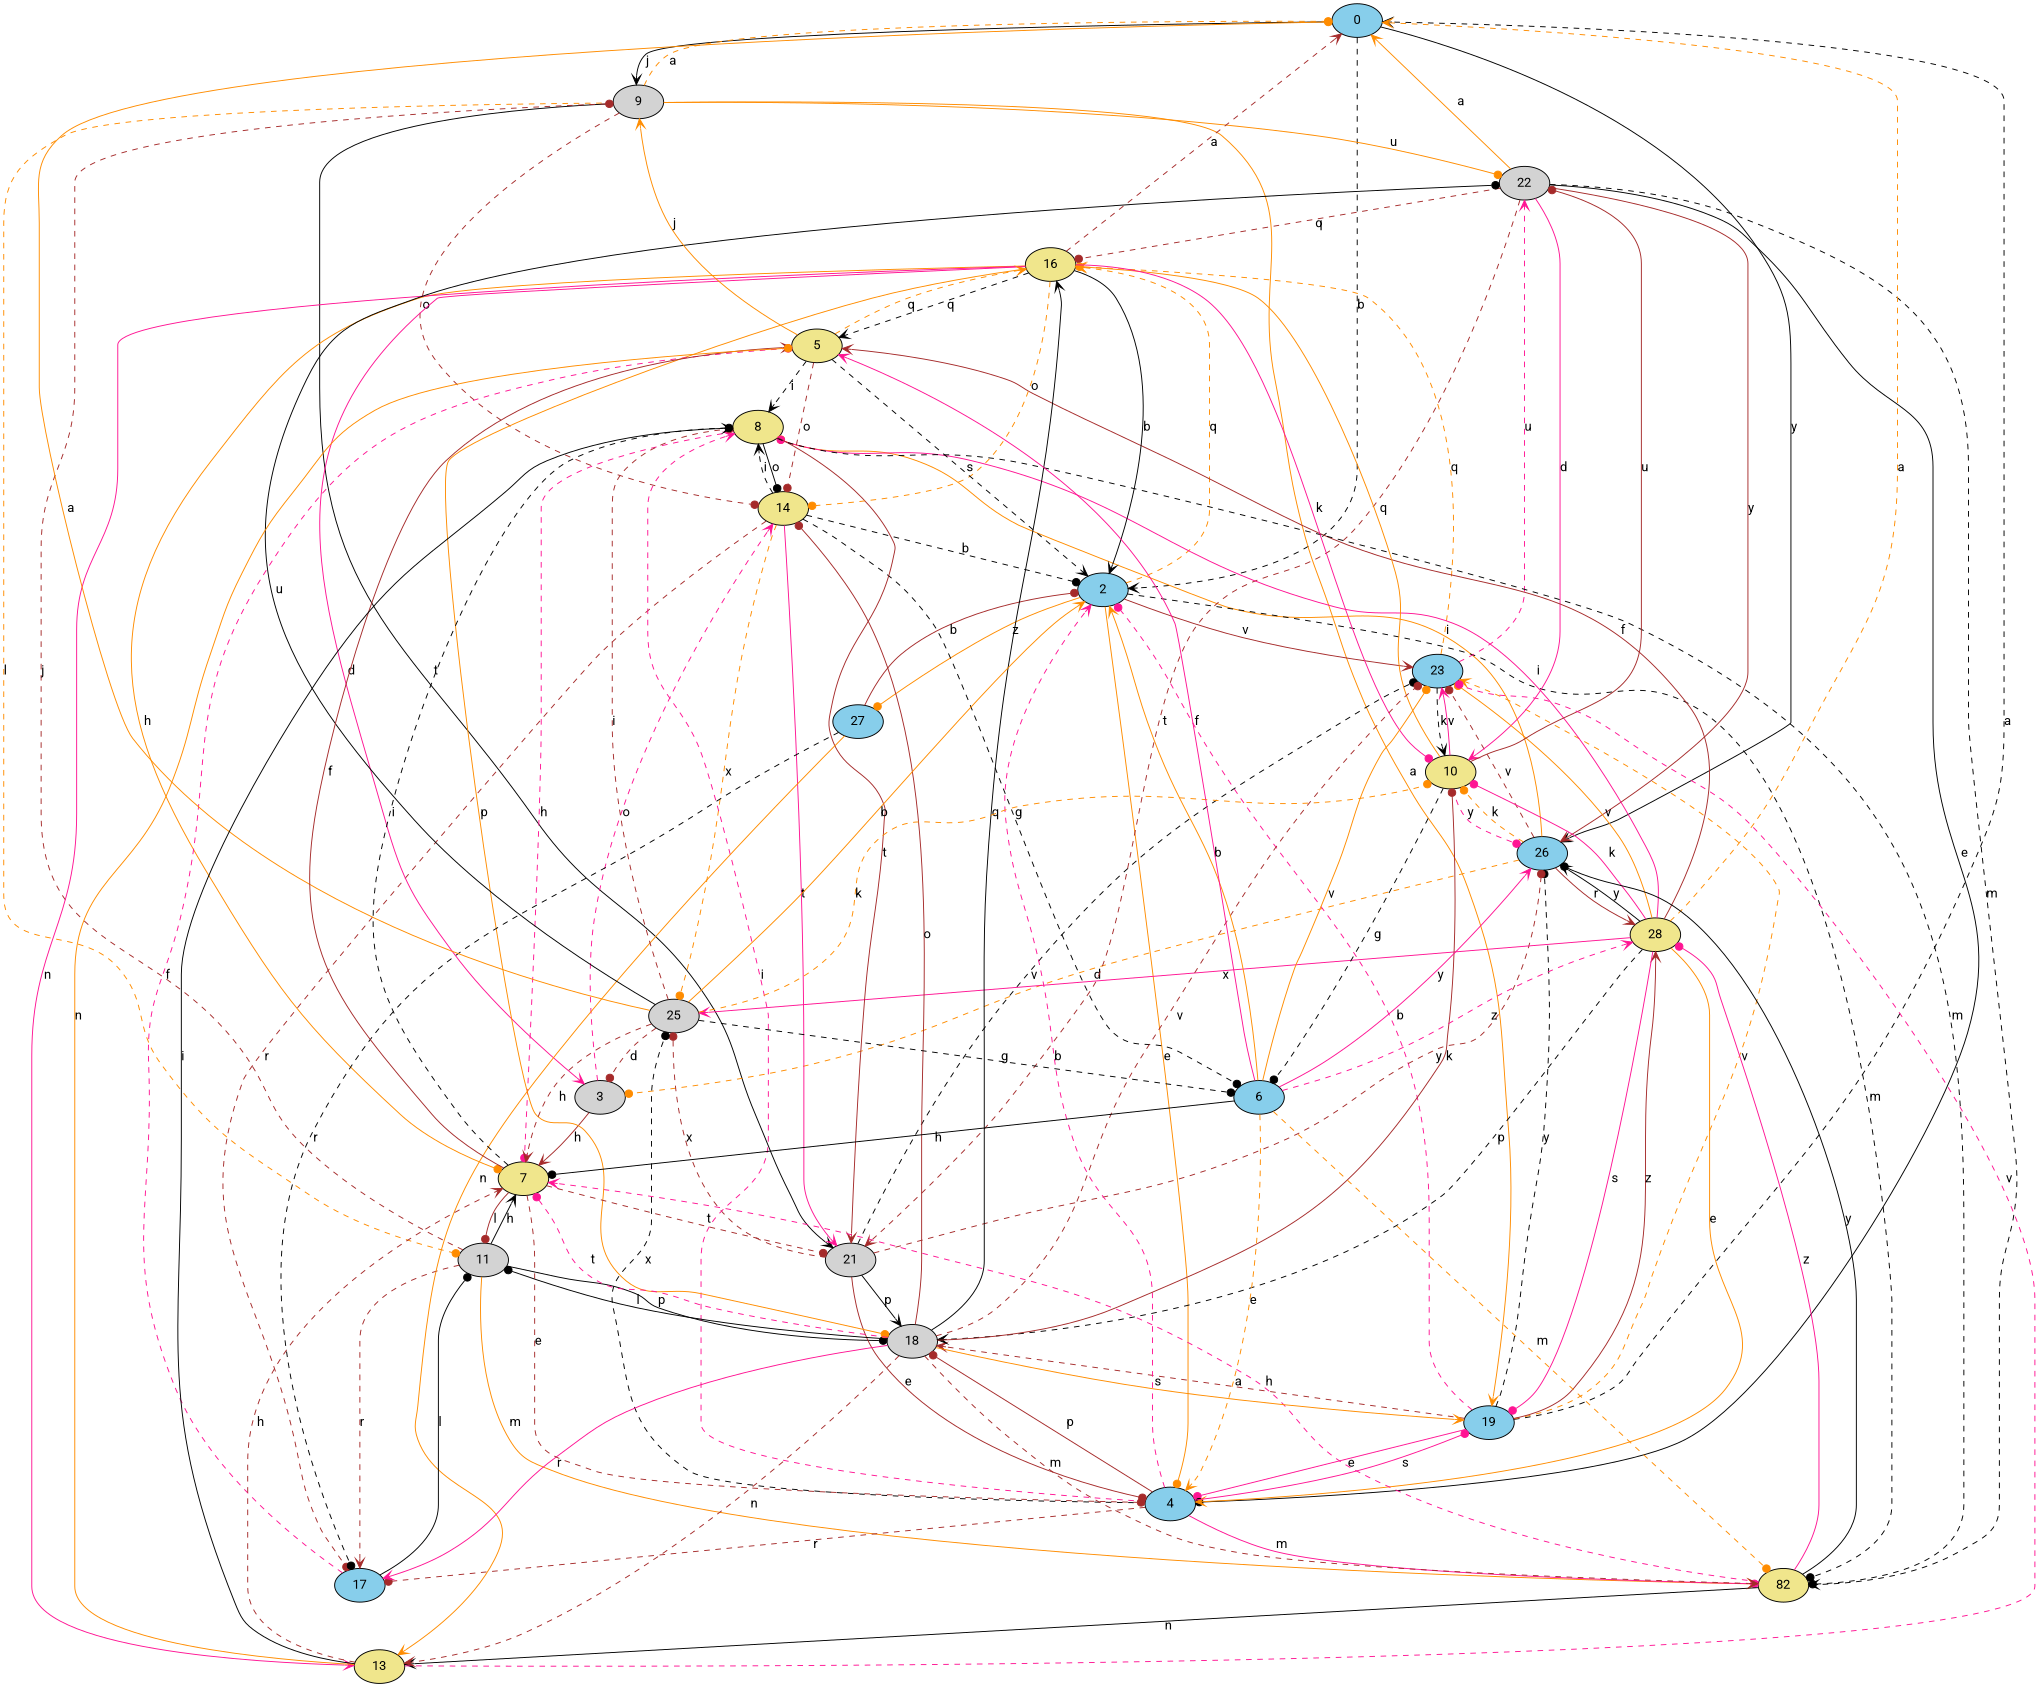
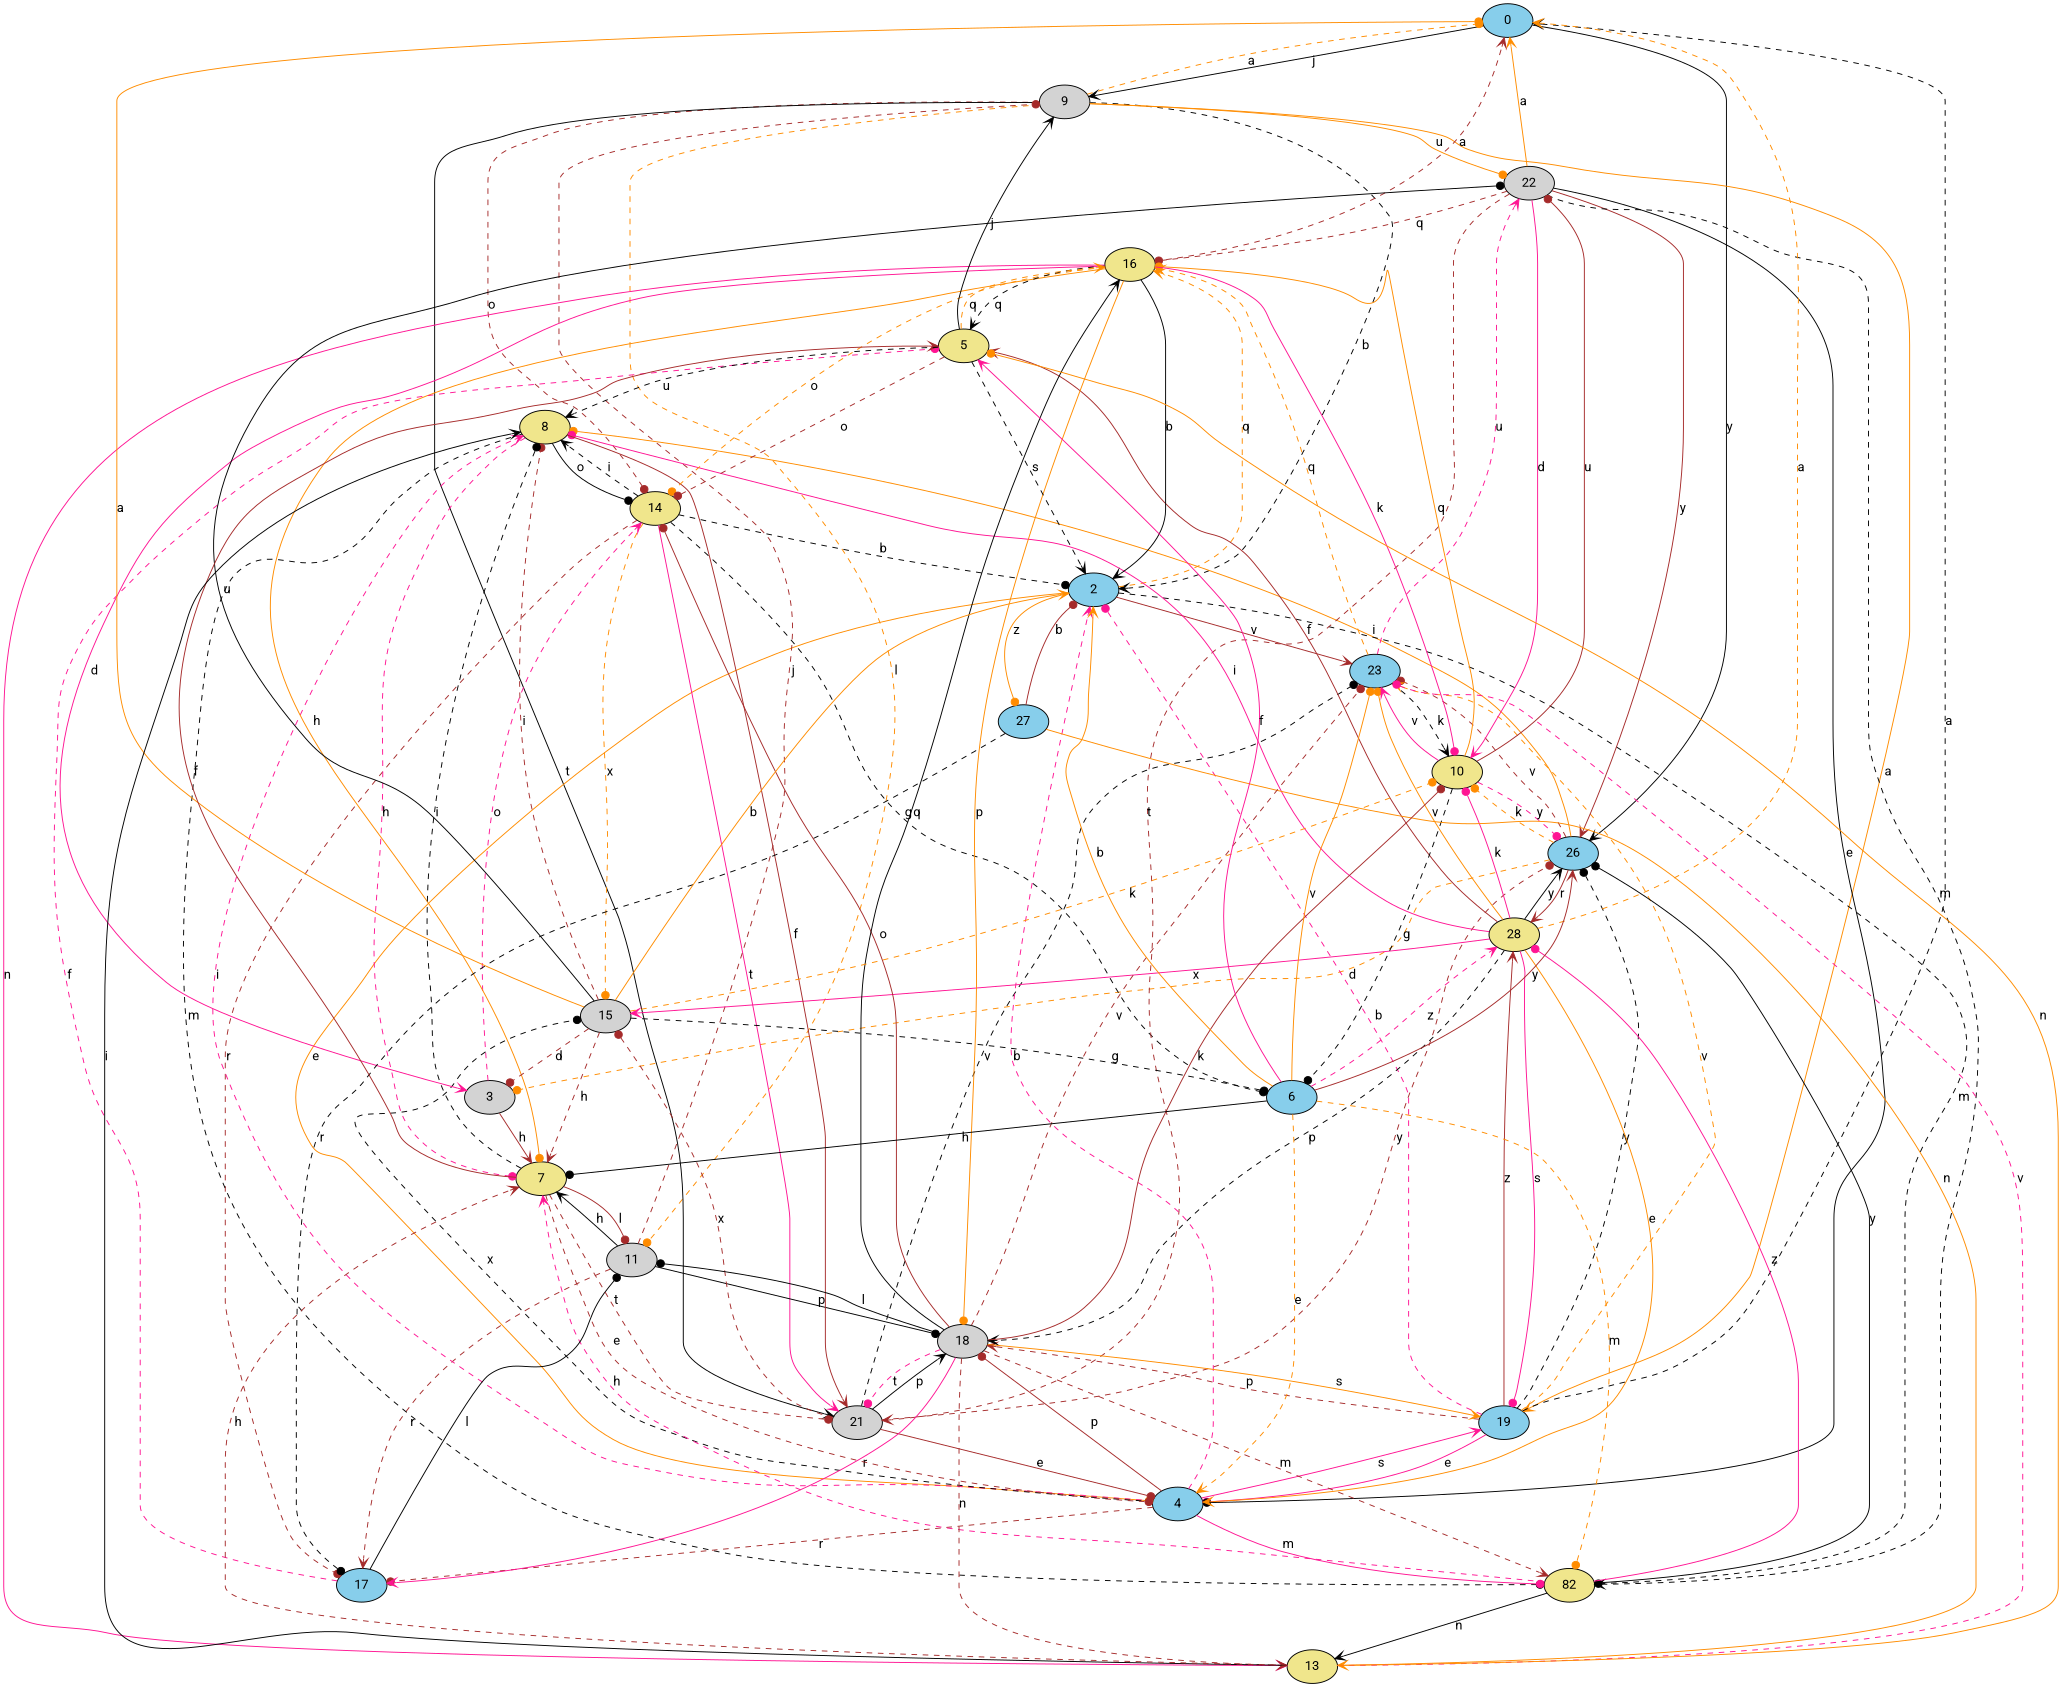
(690, 253) -> (991, 216)
(793, 387) -> (666, 387)
(1357, 390) -> (1368, 313)
(885, 853) -> (796, 935)
(1412, 994) -> (1474, 1017)
(674, 1016) -> (606, 1016)
(692, 1302) -> (901, 1369)
(1239, 1382) -> (1250, 1382)
(1331, 1477) -> (1337, 1467)
(1036, 1549) -> none
